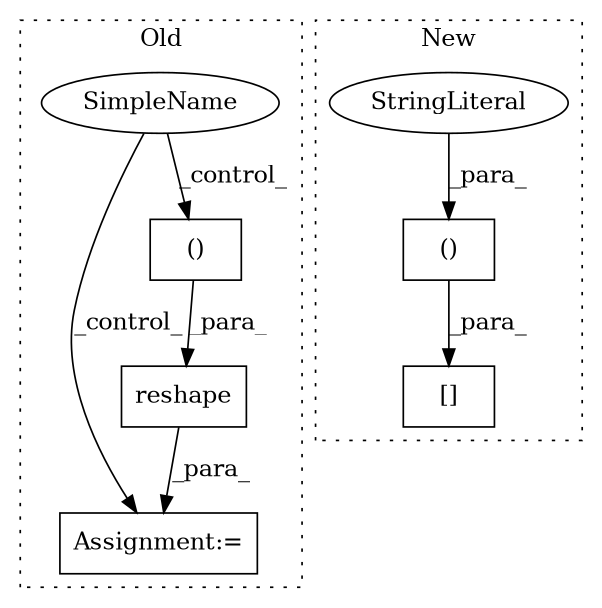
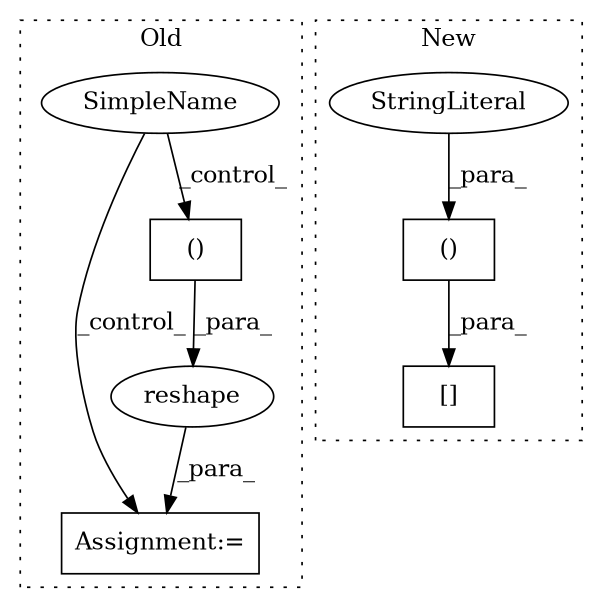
(184, 397) -> (192, 397)
